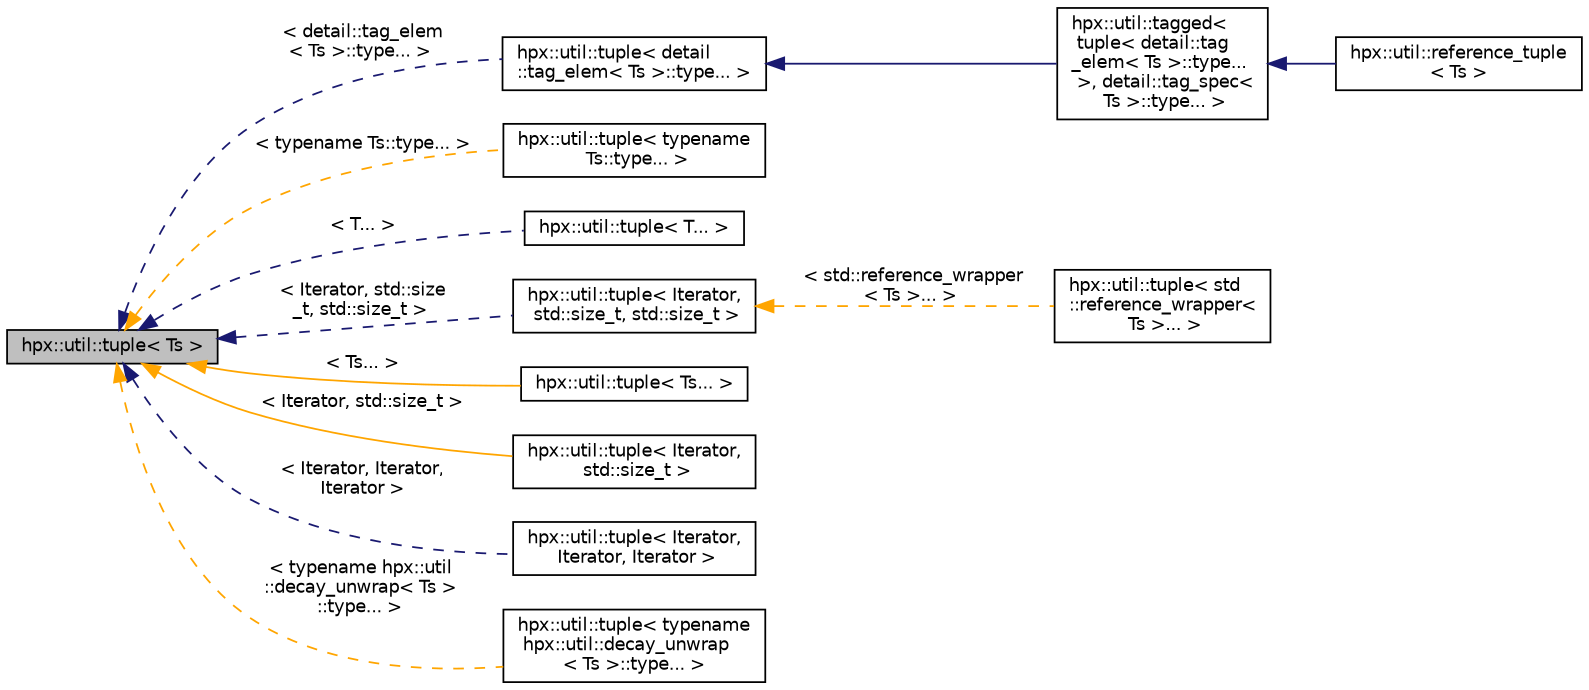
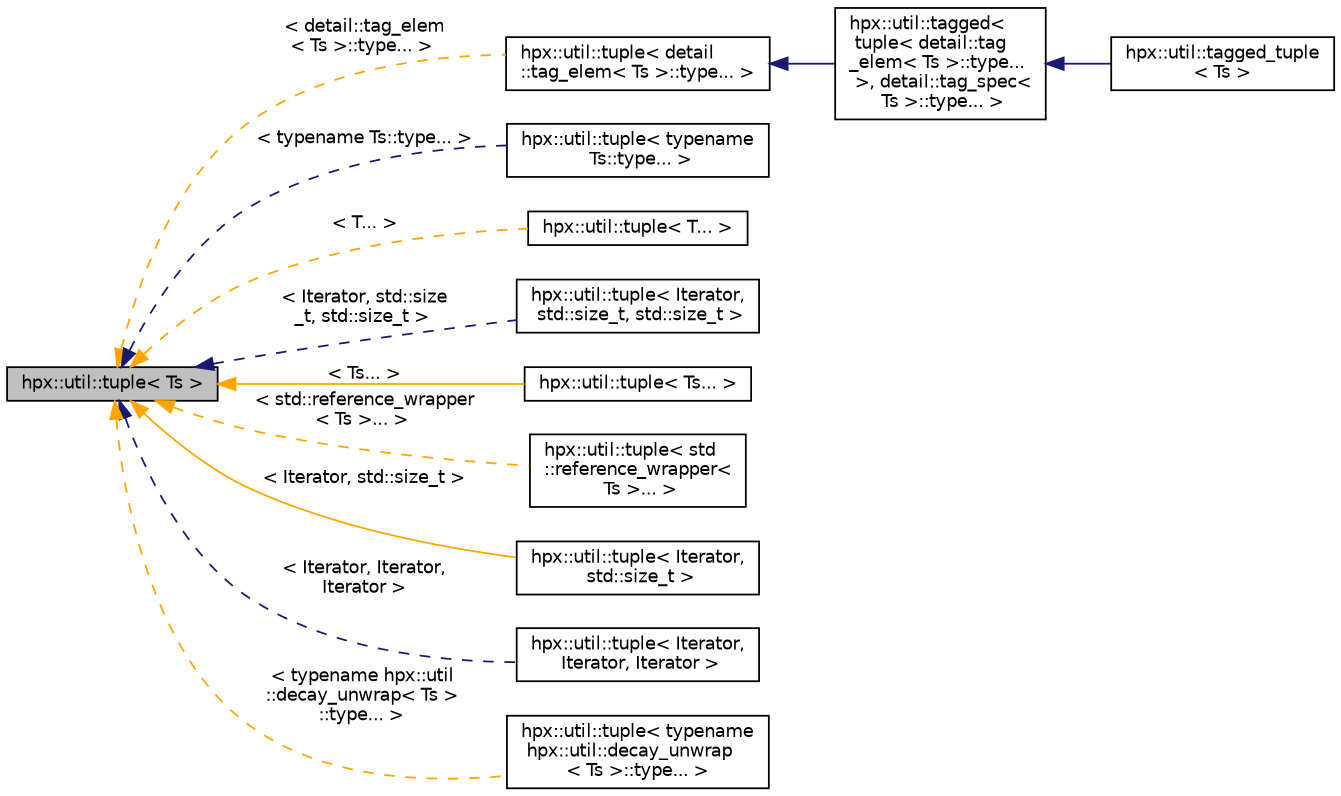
(1459, 64) -> (1223, 64)
(266, 117) -> (251, 121)
(298, 188) -> (284, 190)
(333, 253) -> (324, 257)
(914, 306) -> (349, 448)
